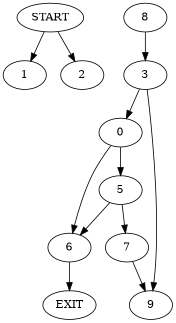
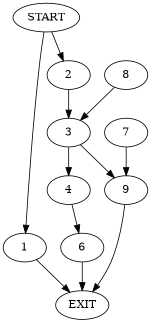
none -> (69, 100)
(121, 133) -> (69, 190)
(121, 190) -> none
none -> (116, 247)
none -> (50, 273)
